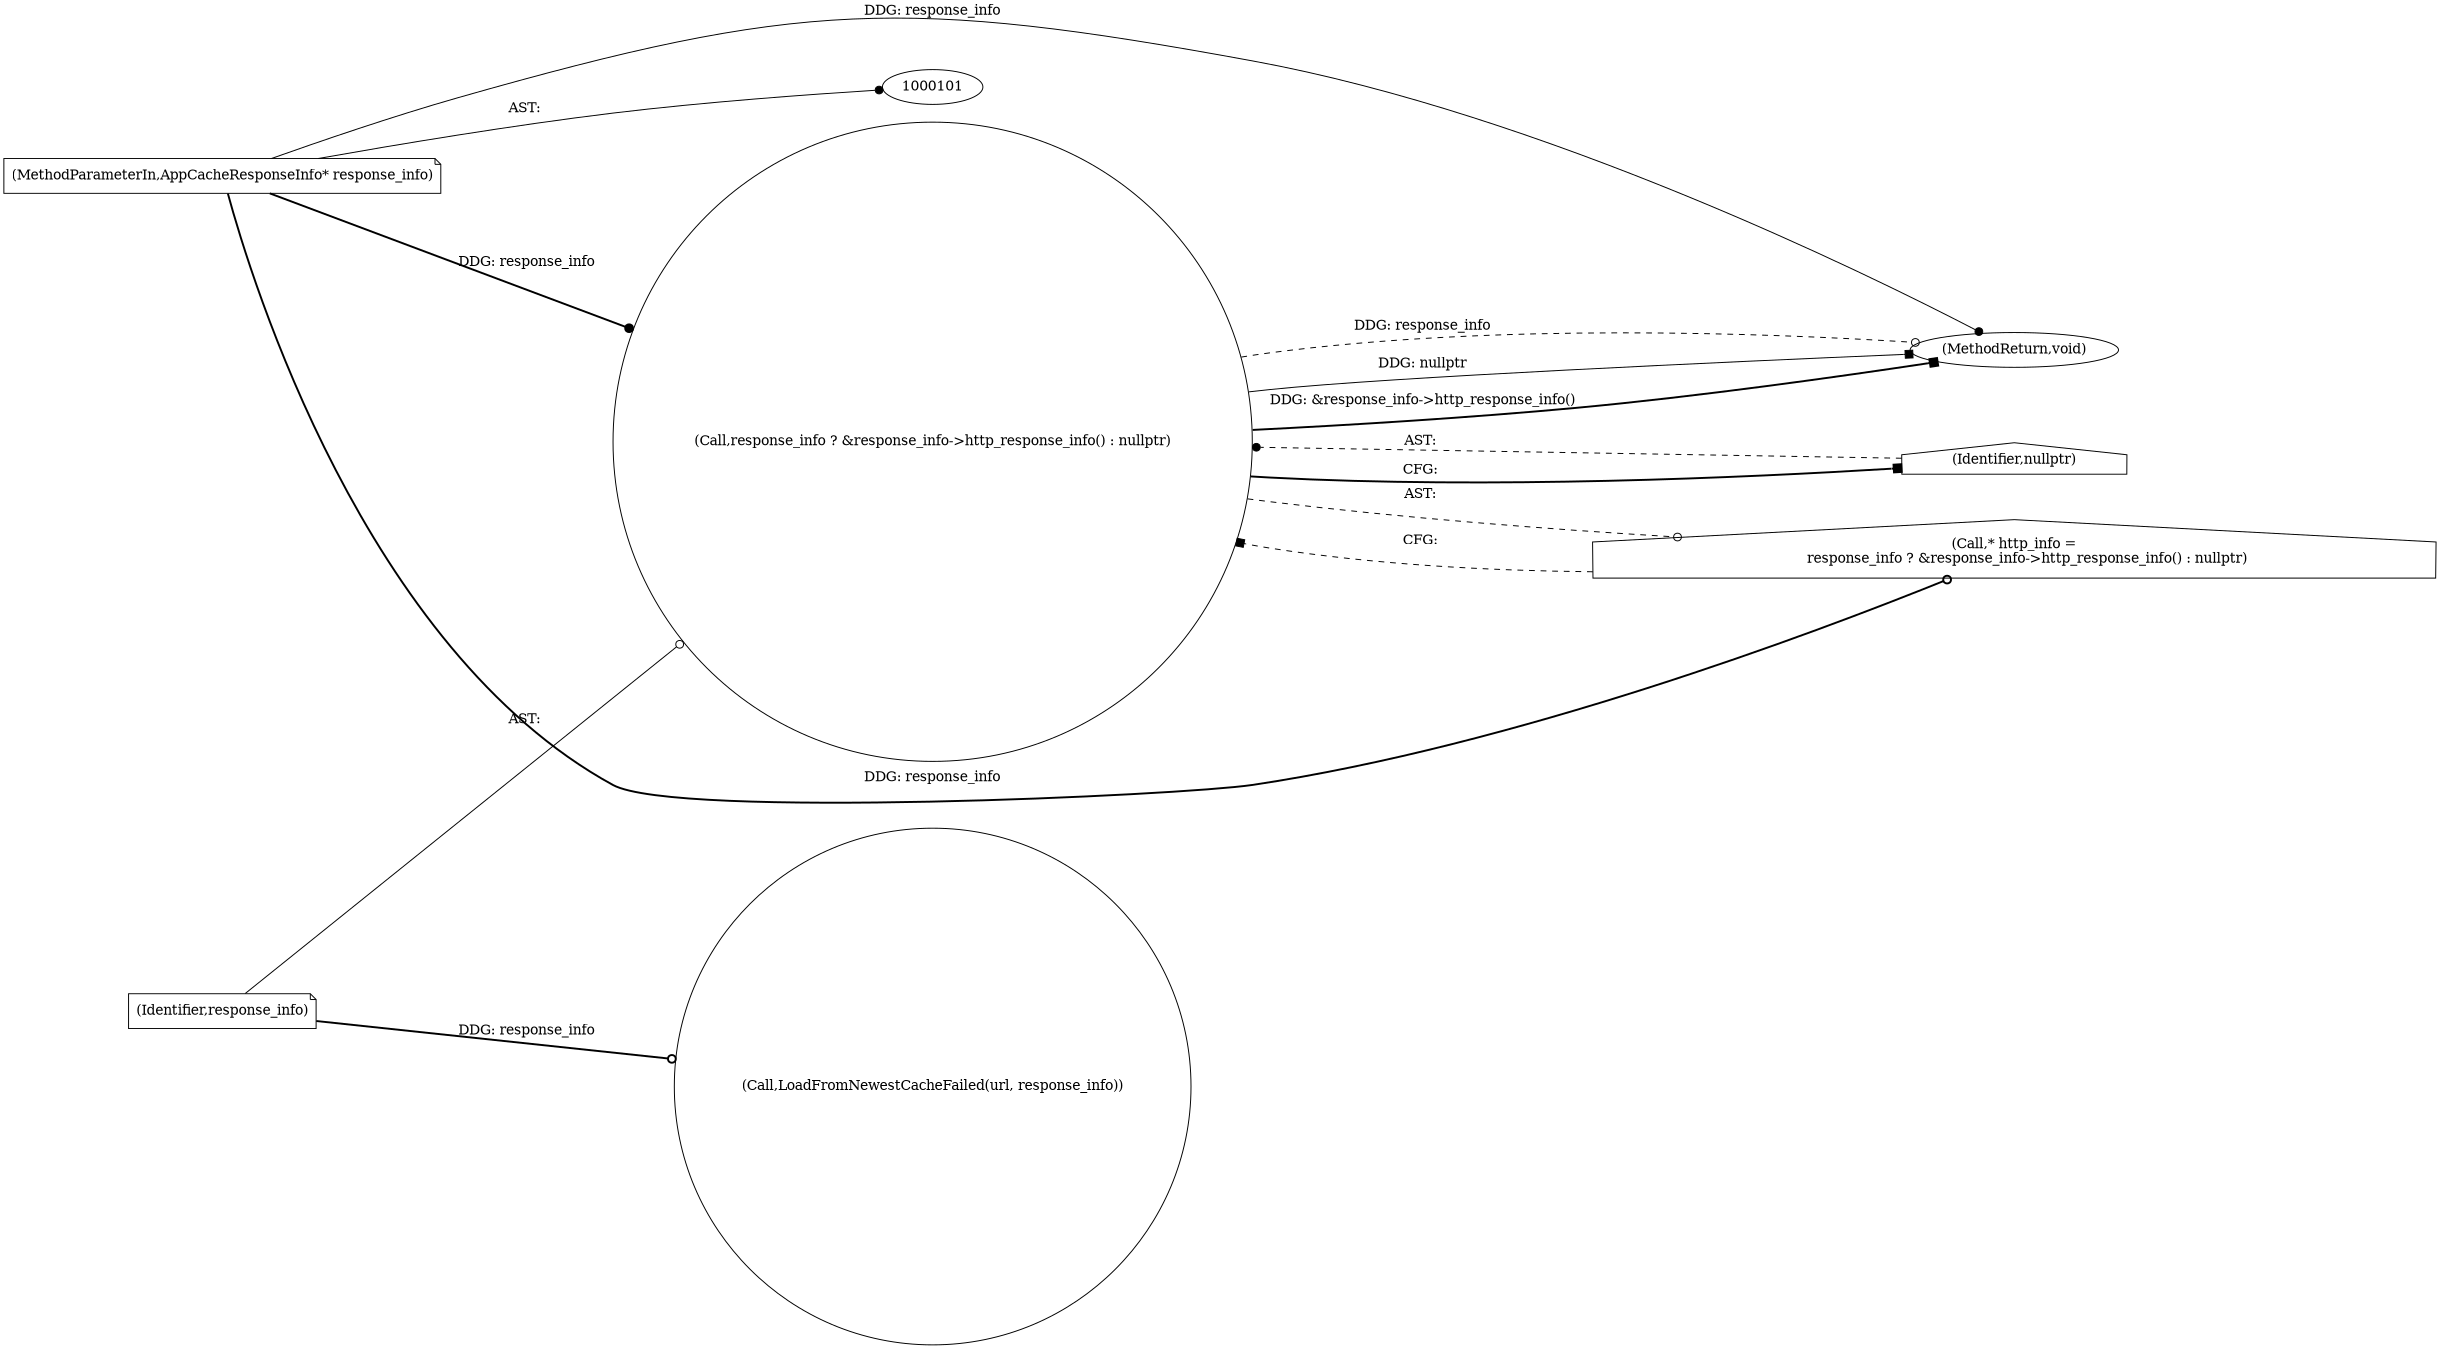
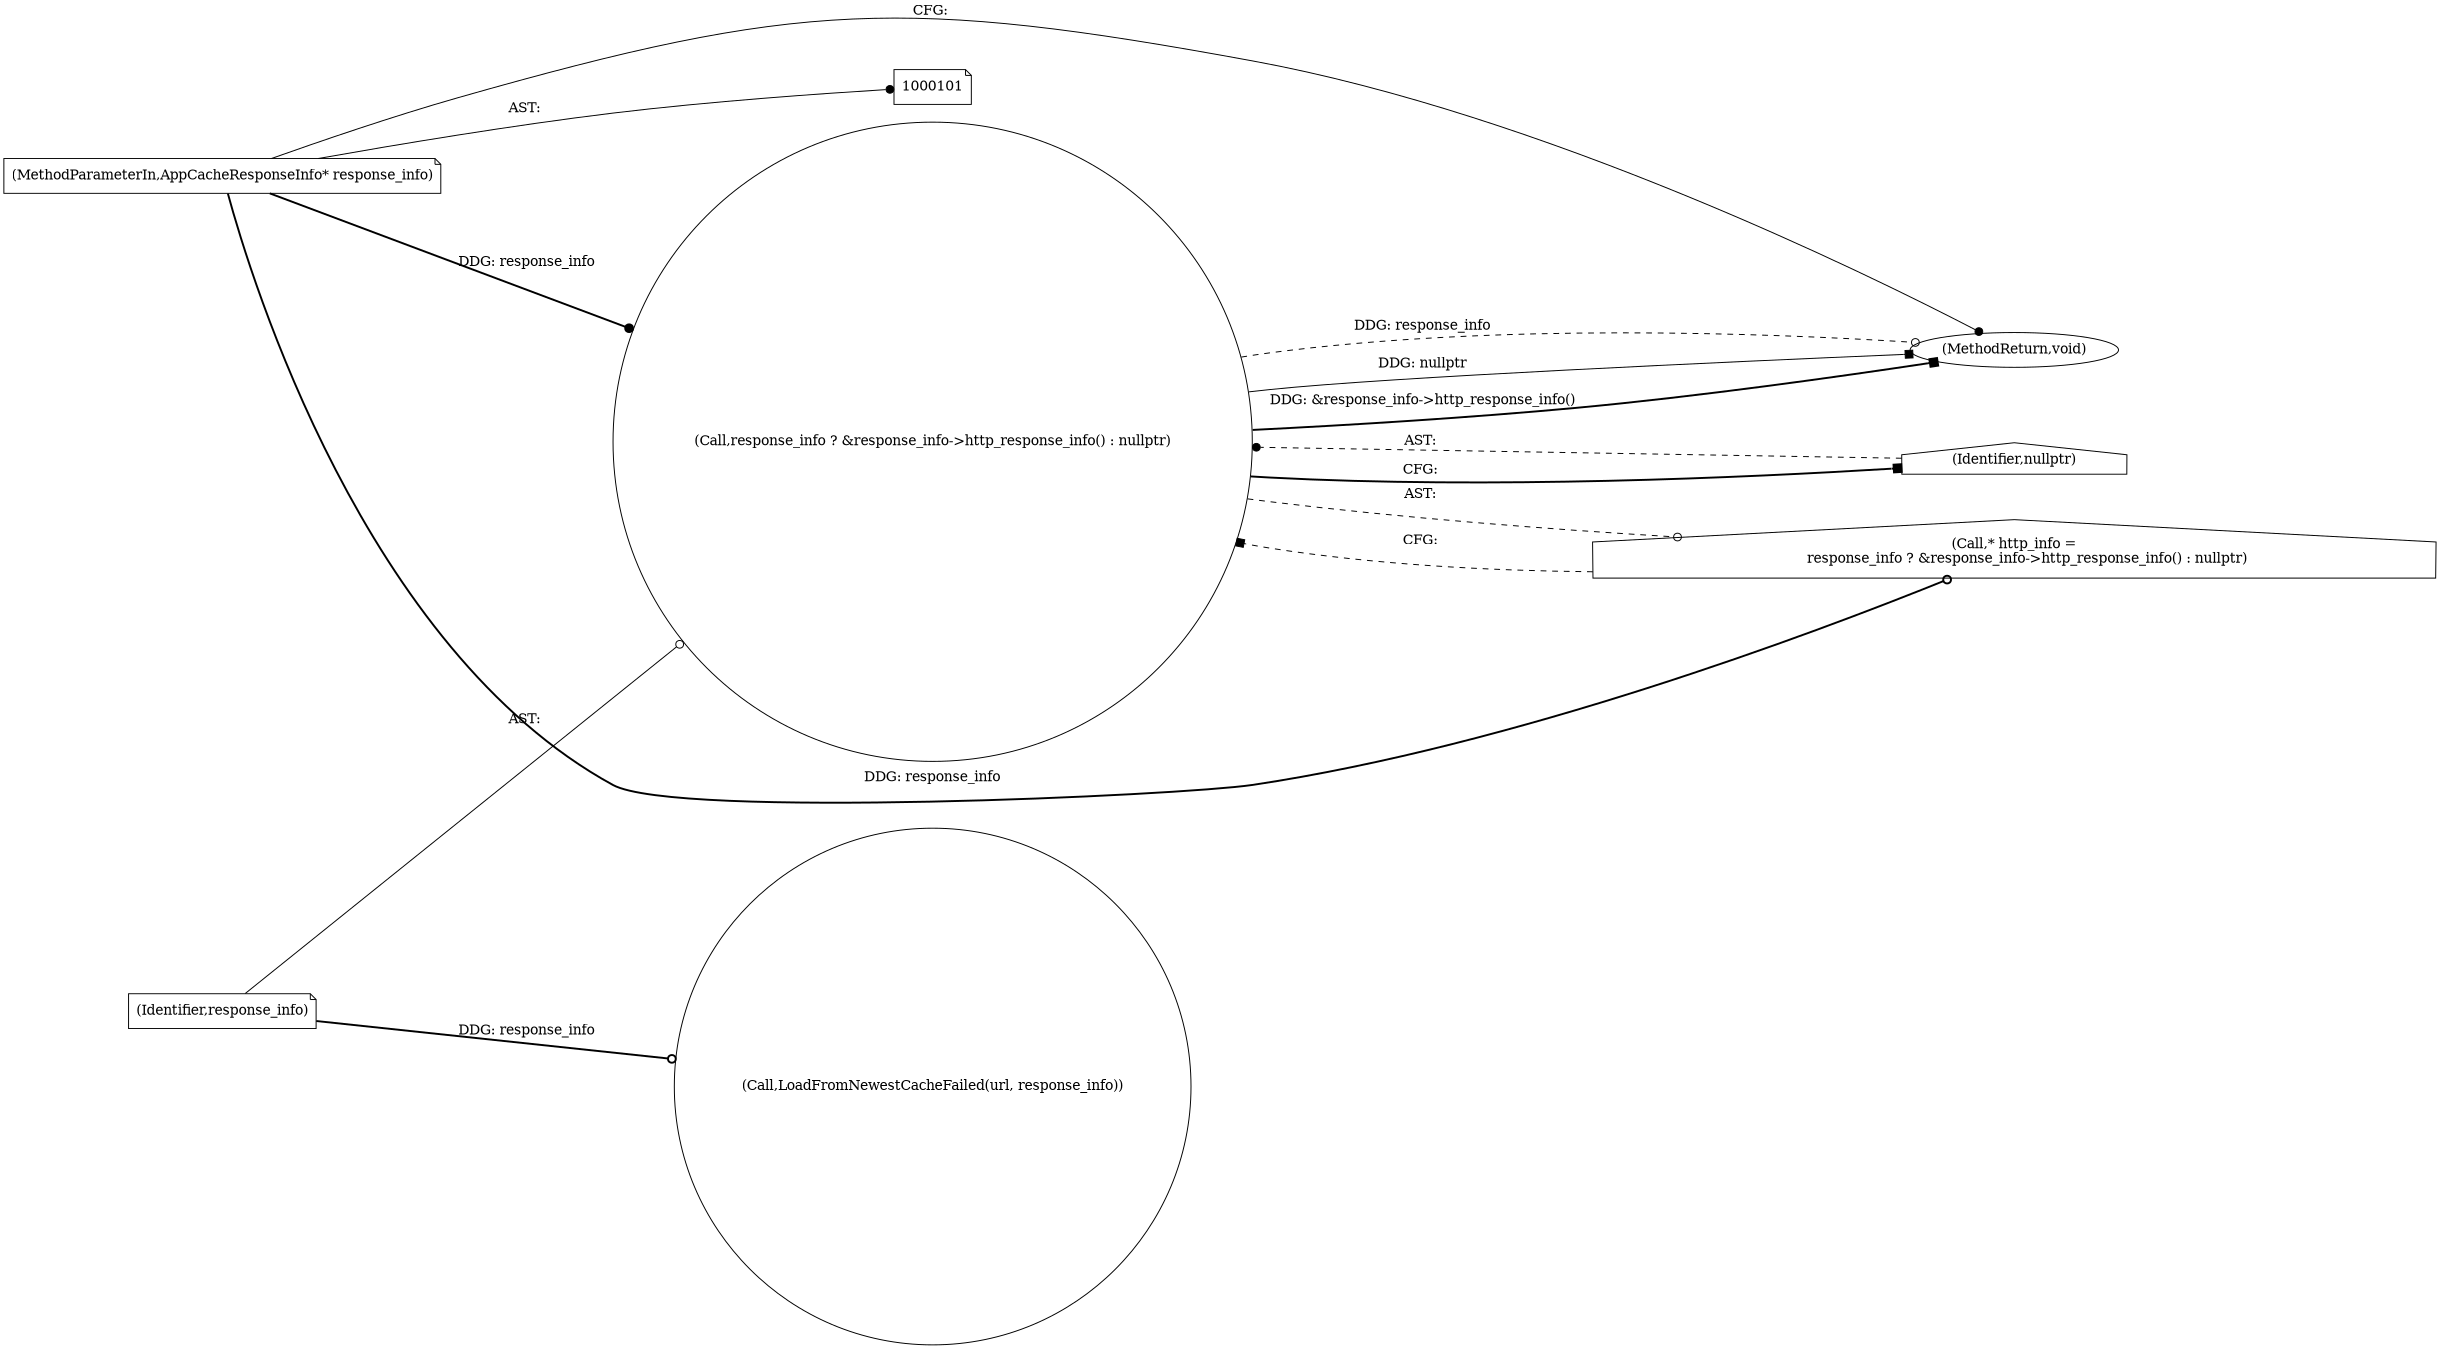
(933, 11) -> (933, 11)
(933, 87) -> (933, 87)
